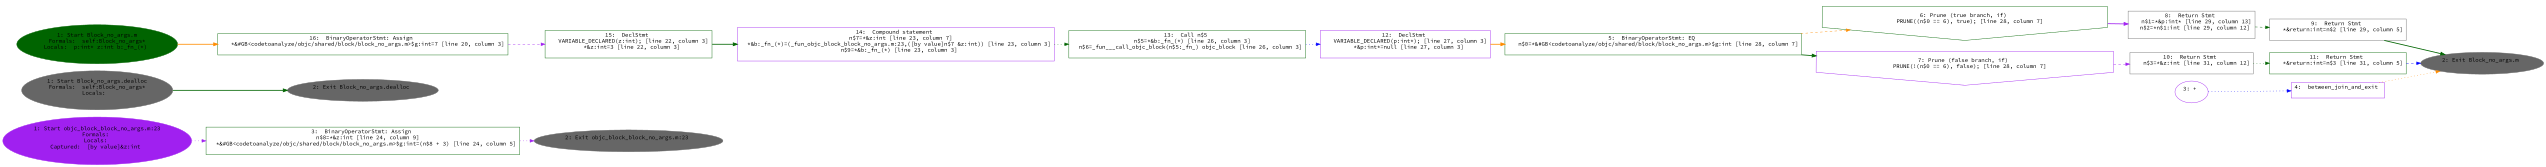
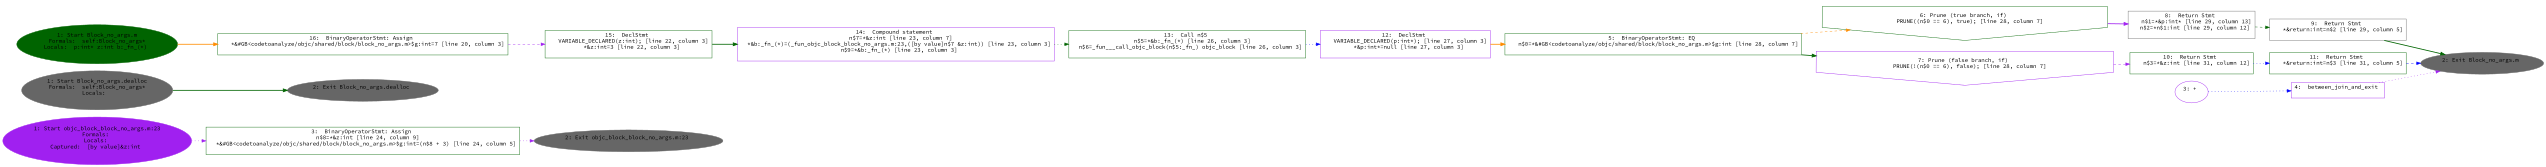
(2192, 63) -> (2192, 63)
(2259, 63) -> (2259, 63)
(2407, 77) -> (2407, 77)
